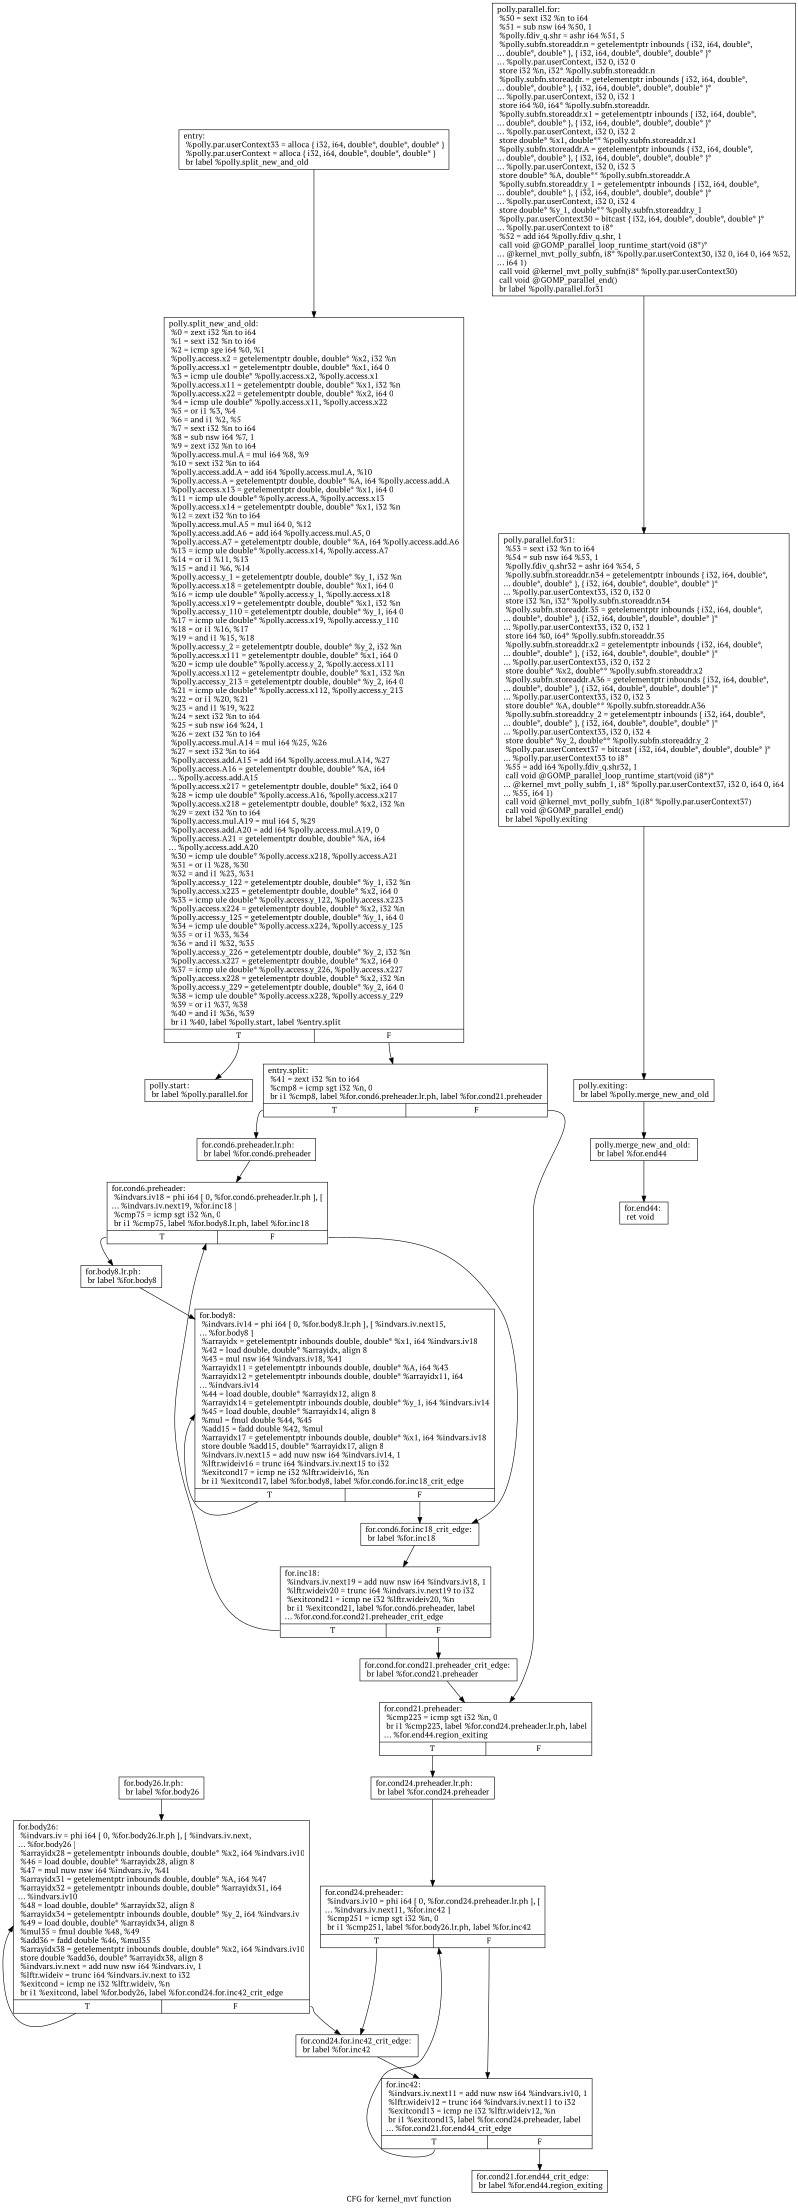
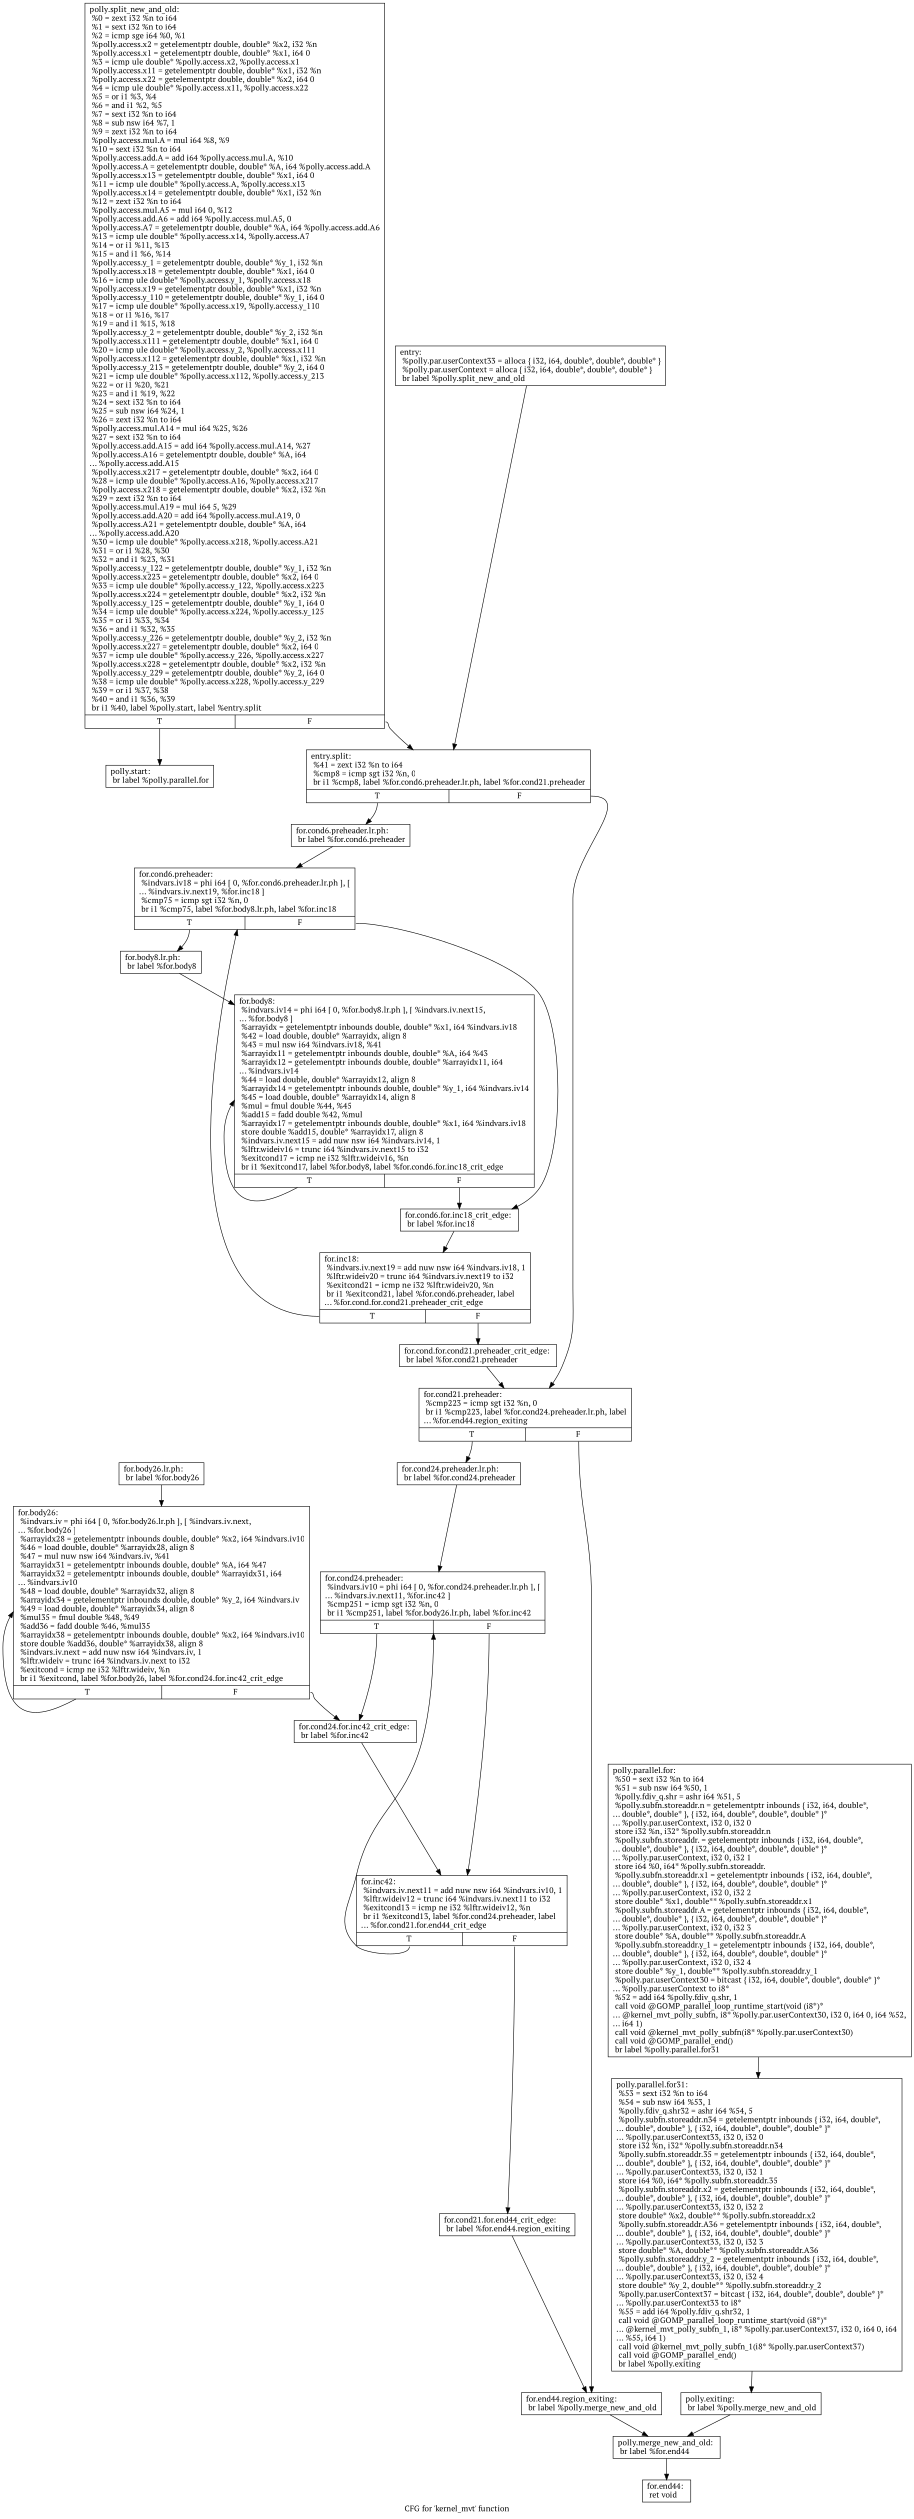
(314, 241) -> (491, 565)
none -> (592, 2404)
